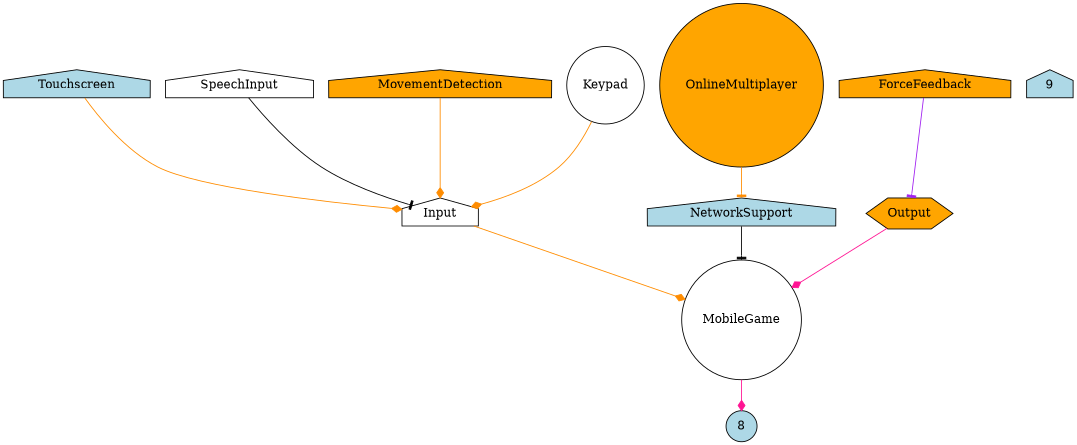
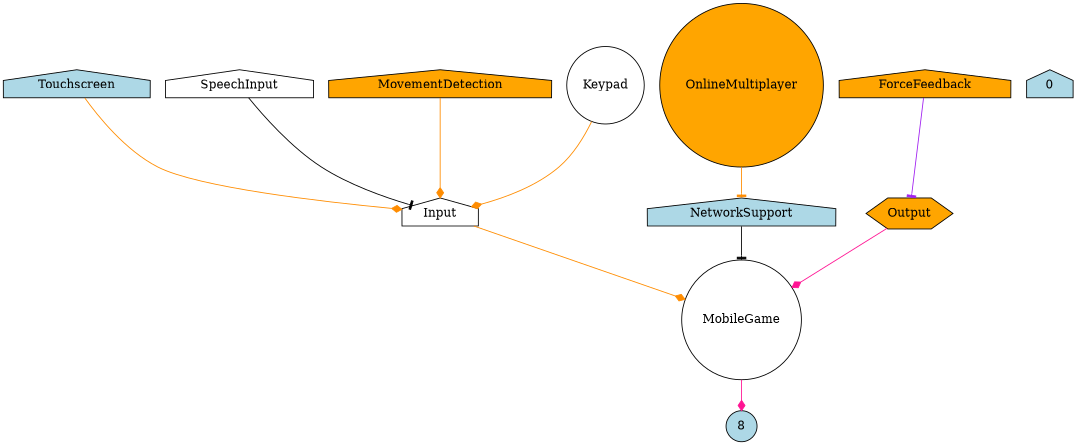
(1050, 85) -> (1050, 85)
